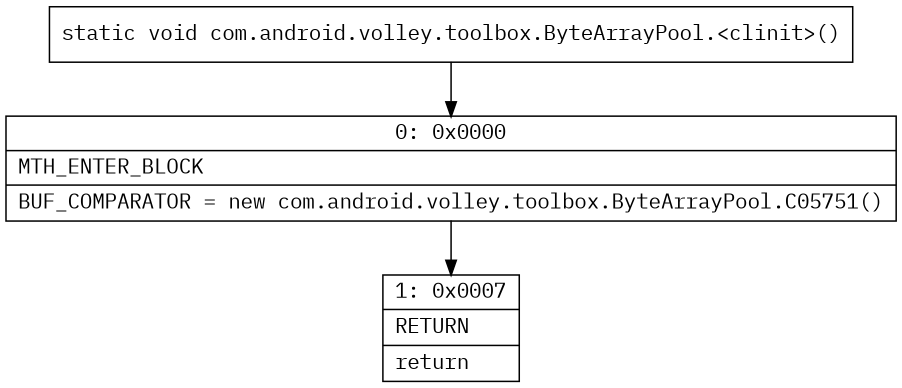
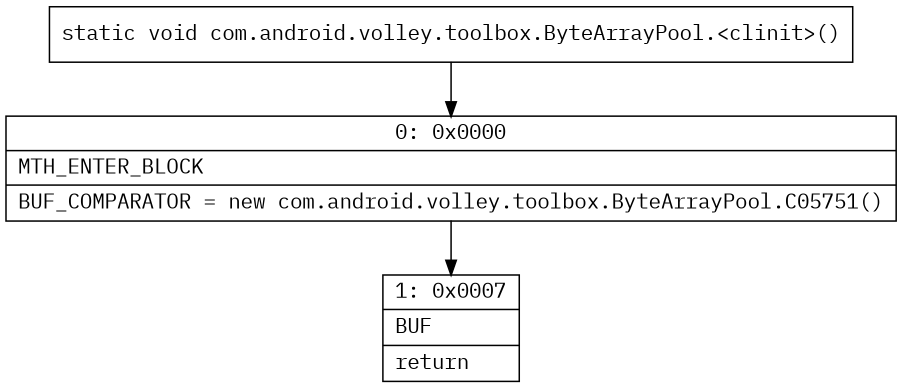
(432, 327) -> (414, 327)
